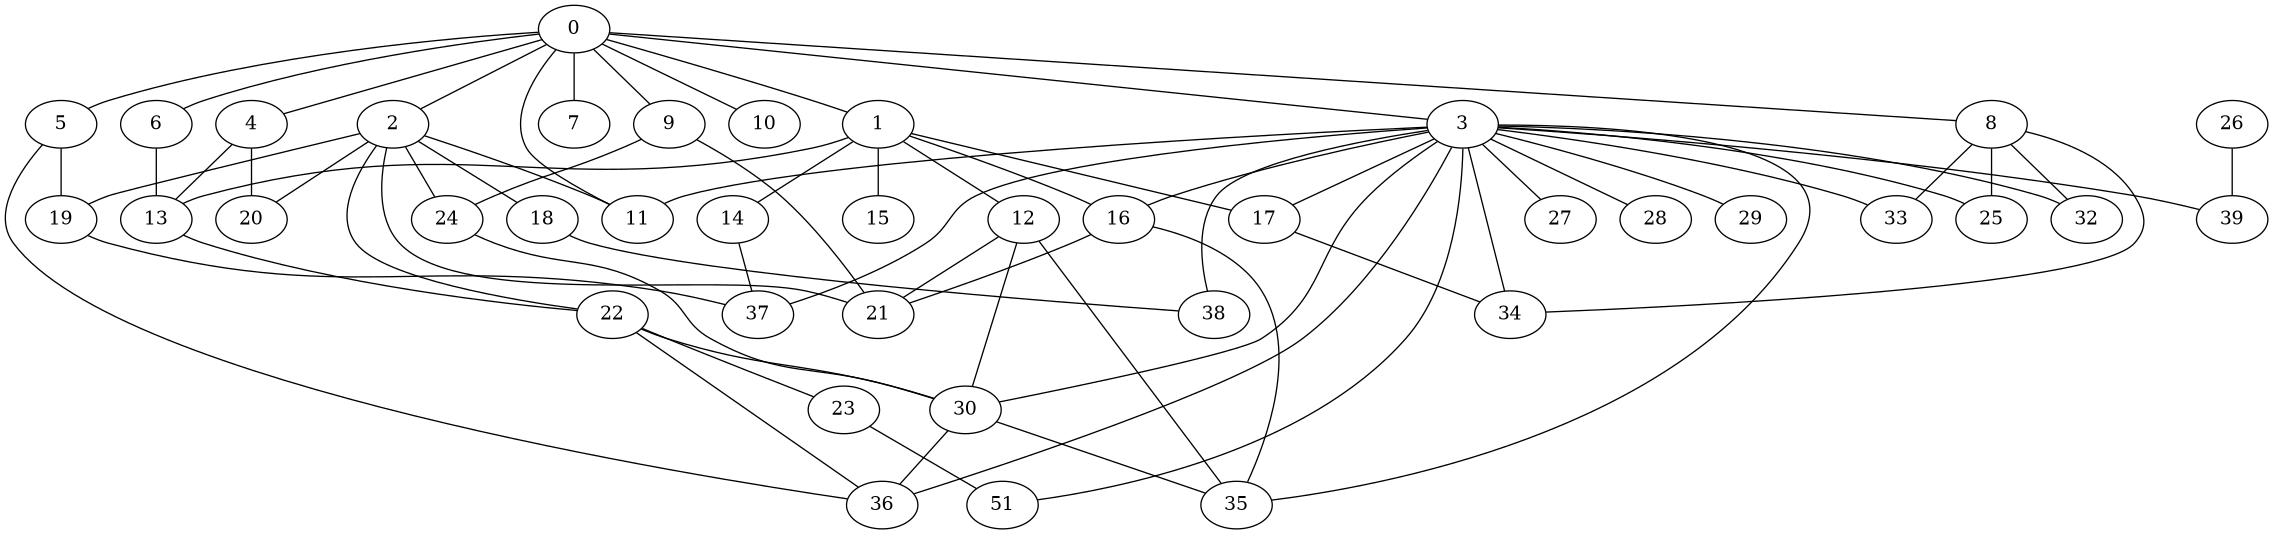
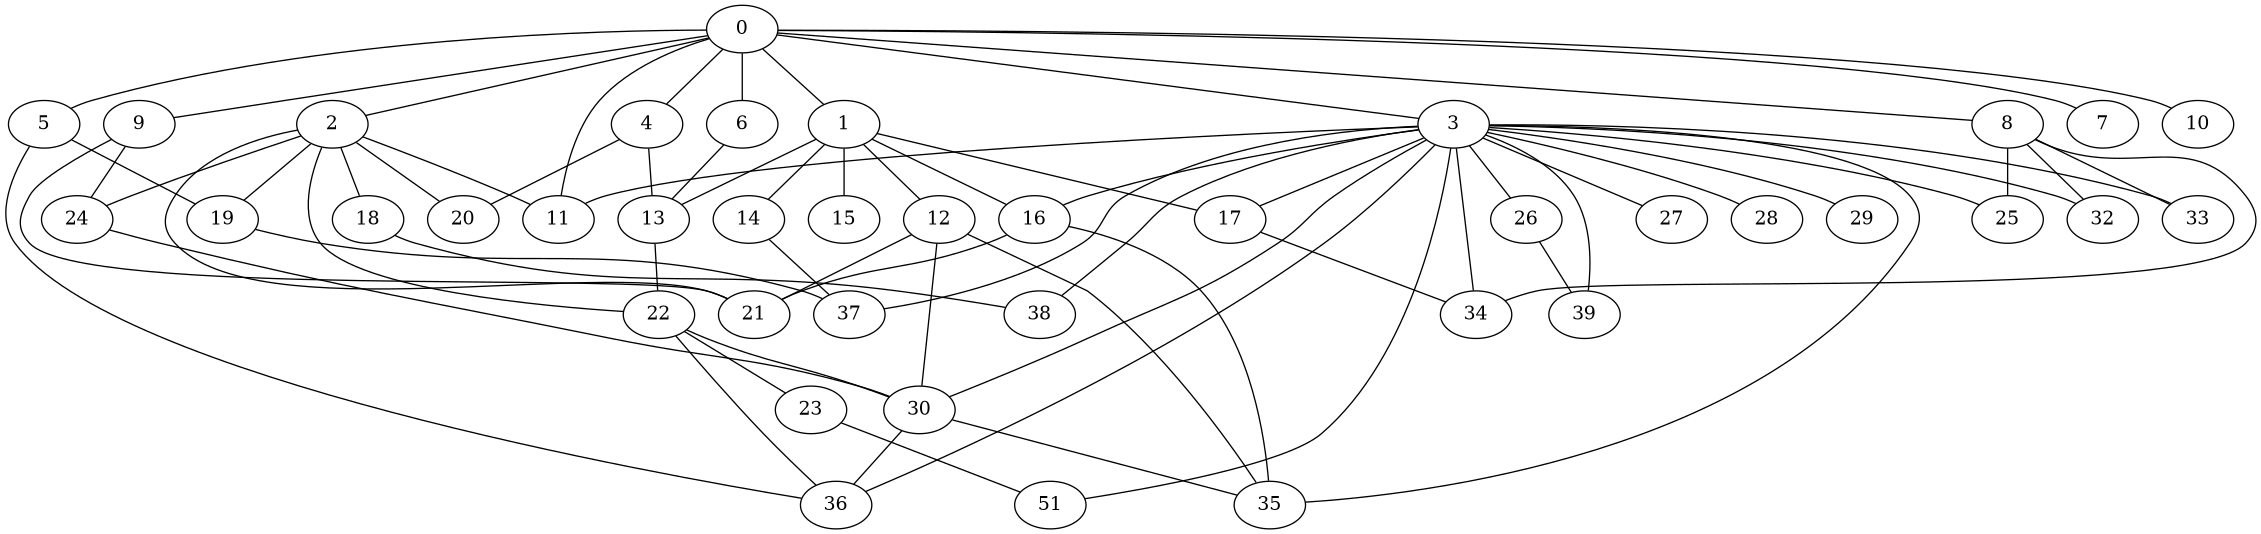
none -> (1490, 172)
